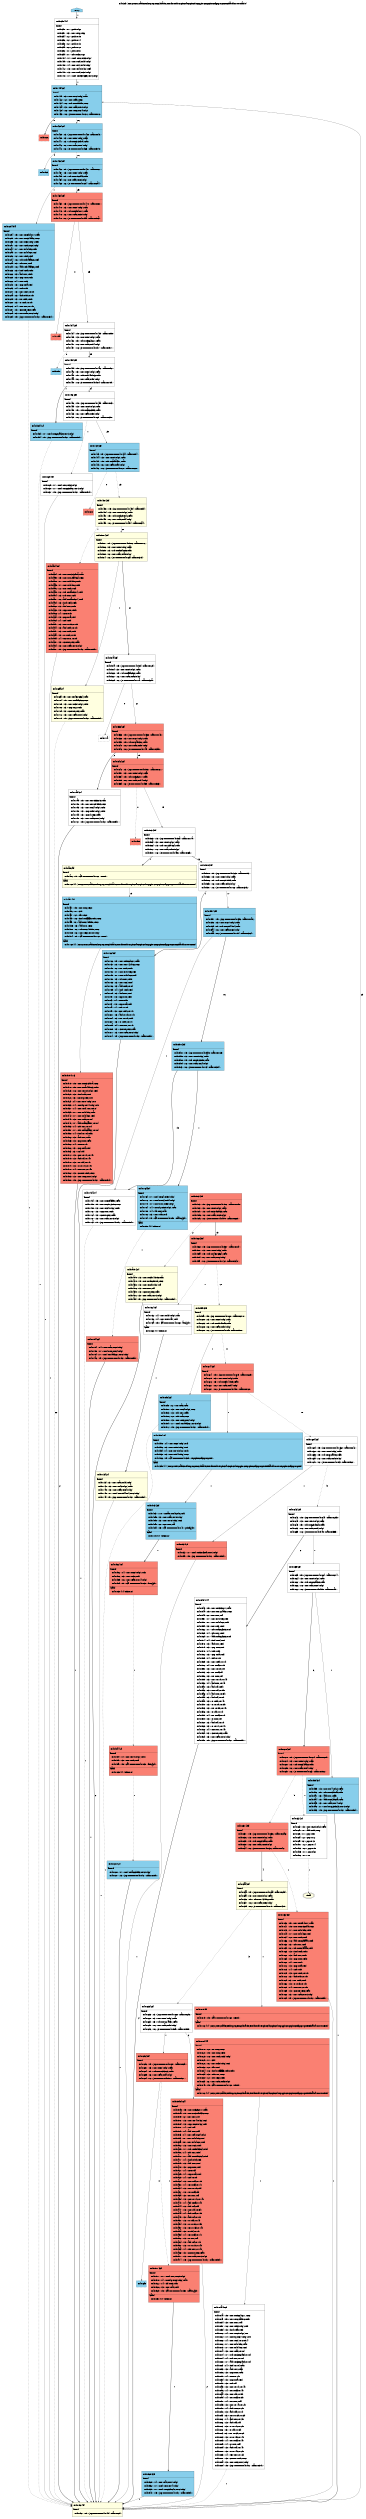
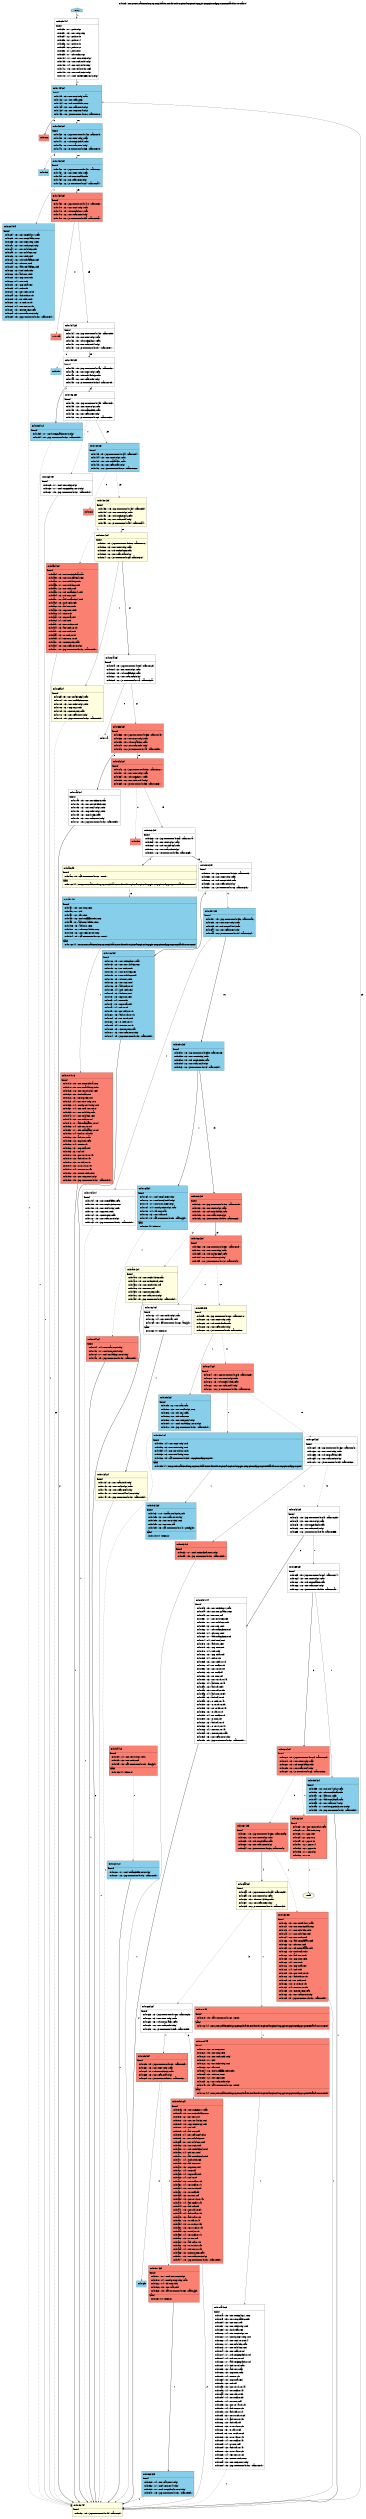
(174, 1146) -> (207, 1131)
(133, 1578) -> none
(309, 1837) -> (309, 1837)
none -> (262, 2033)
